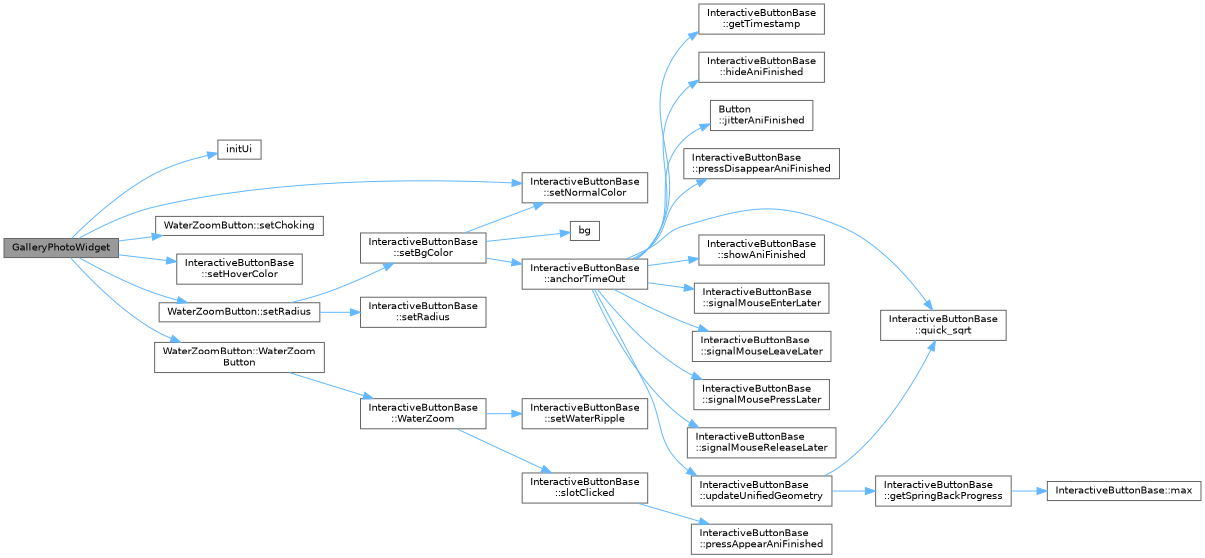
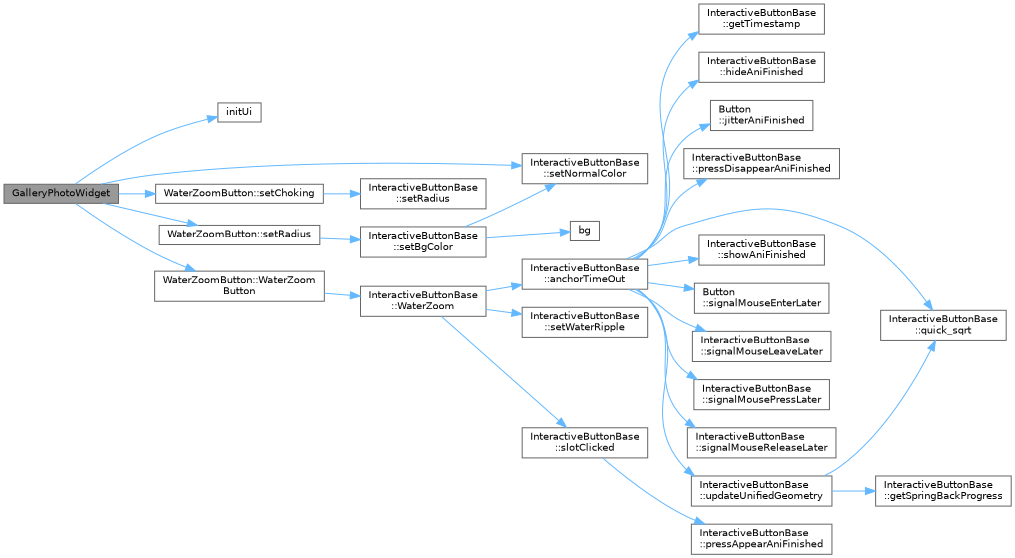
(499, 260) -> (499, 289)
(239, 269) -> none
(762, 298) -> (762, 298)
(335, 312) -> (337, 194)
(1124, 491) -> none
